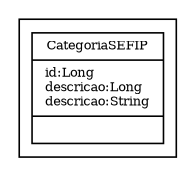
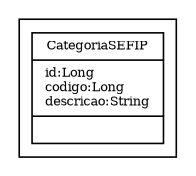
(94, 87) -> (85, 87)
